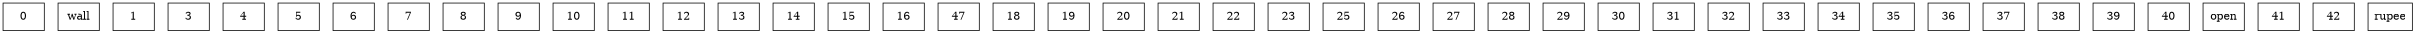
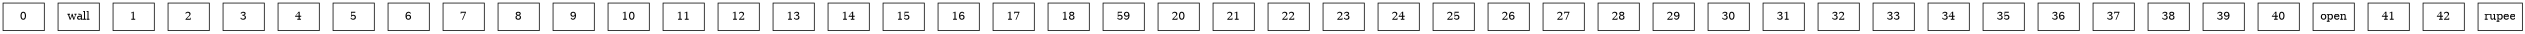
none -> (189, 17)
(959, 17) -> (1014, 17)
(1069, 17) -> (1124, 17)
none -> (1399, 17)
